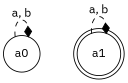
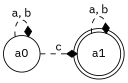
none -> (53, 54)
